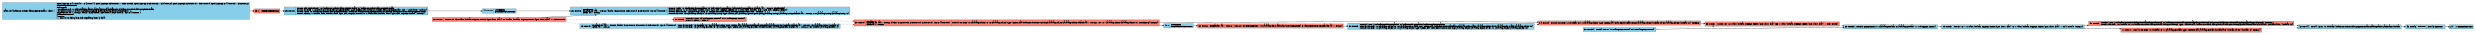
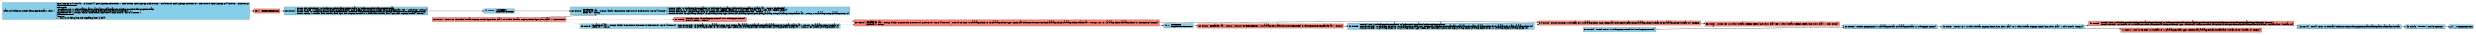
(505, 12) -> (505, 12)
